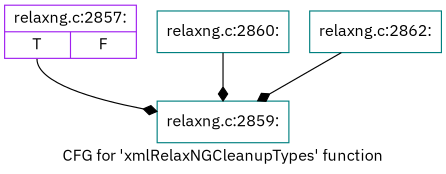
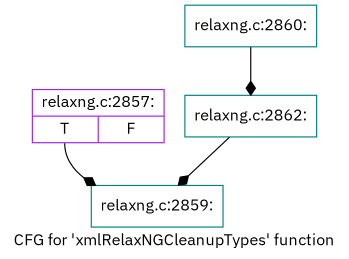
(223, 70) -> (251, 64)
